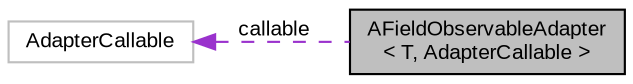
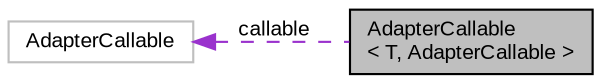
(487, 42) -> (471, 42)
